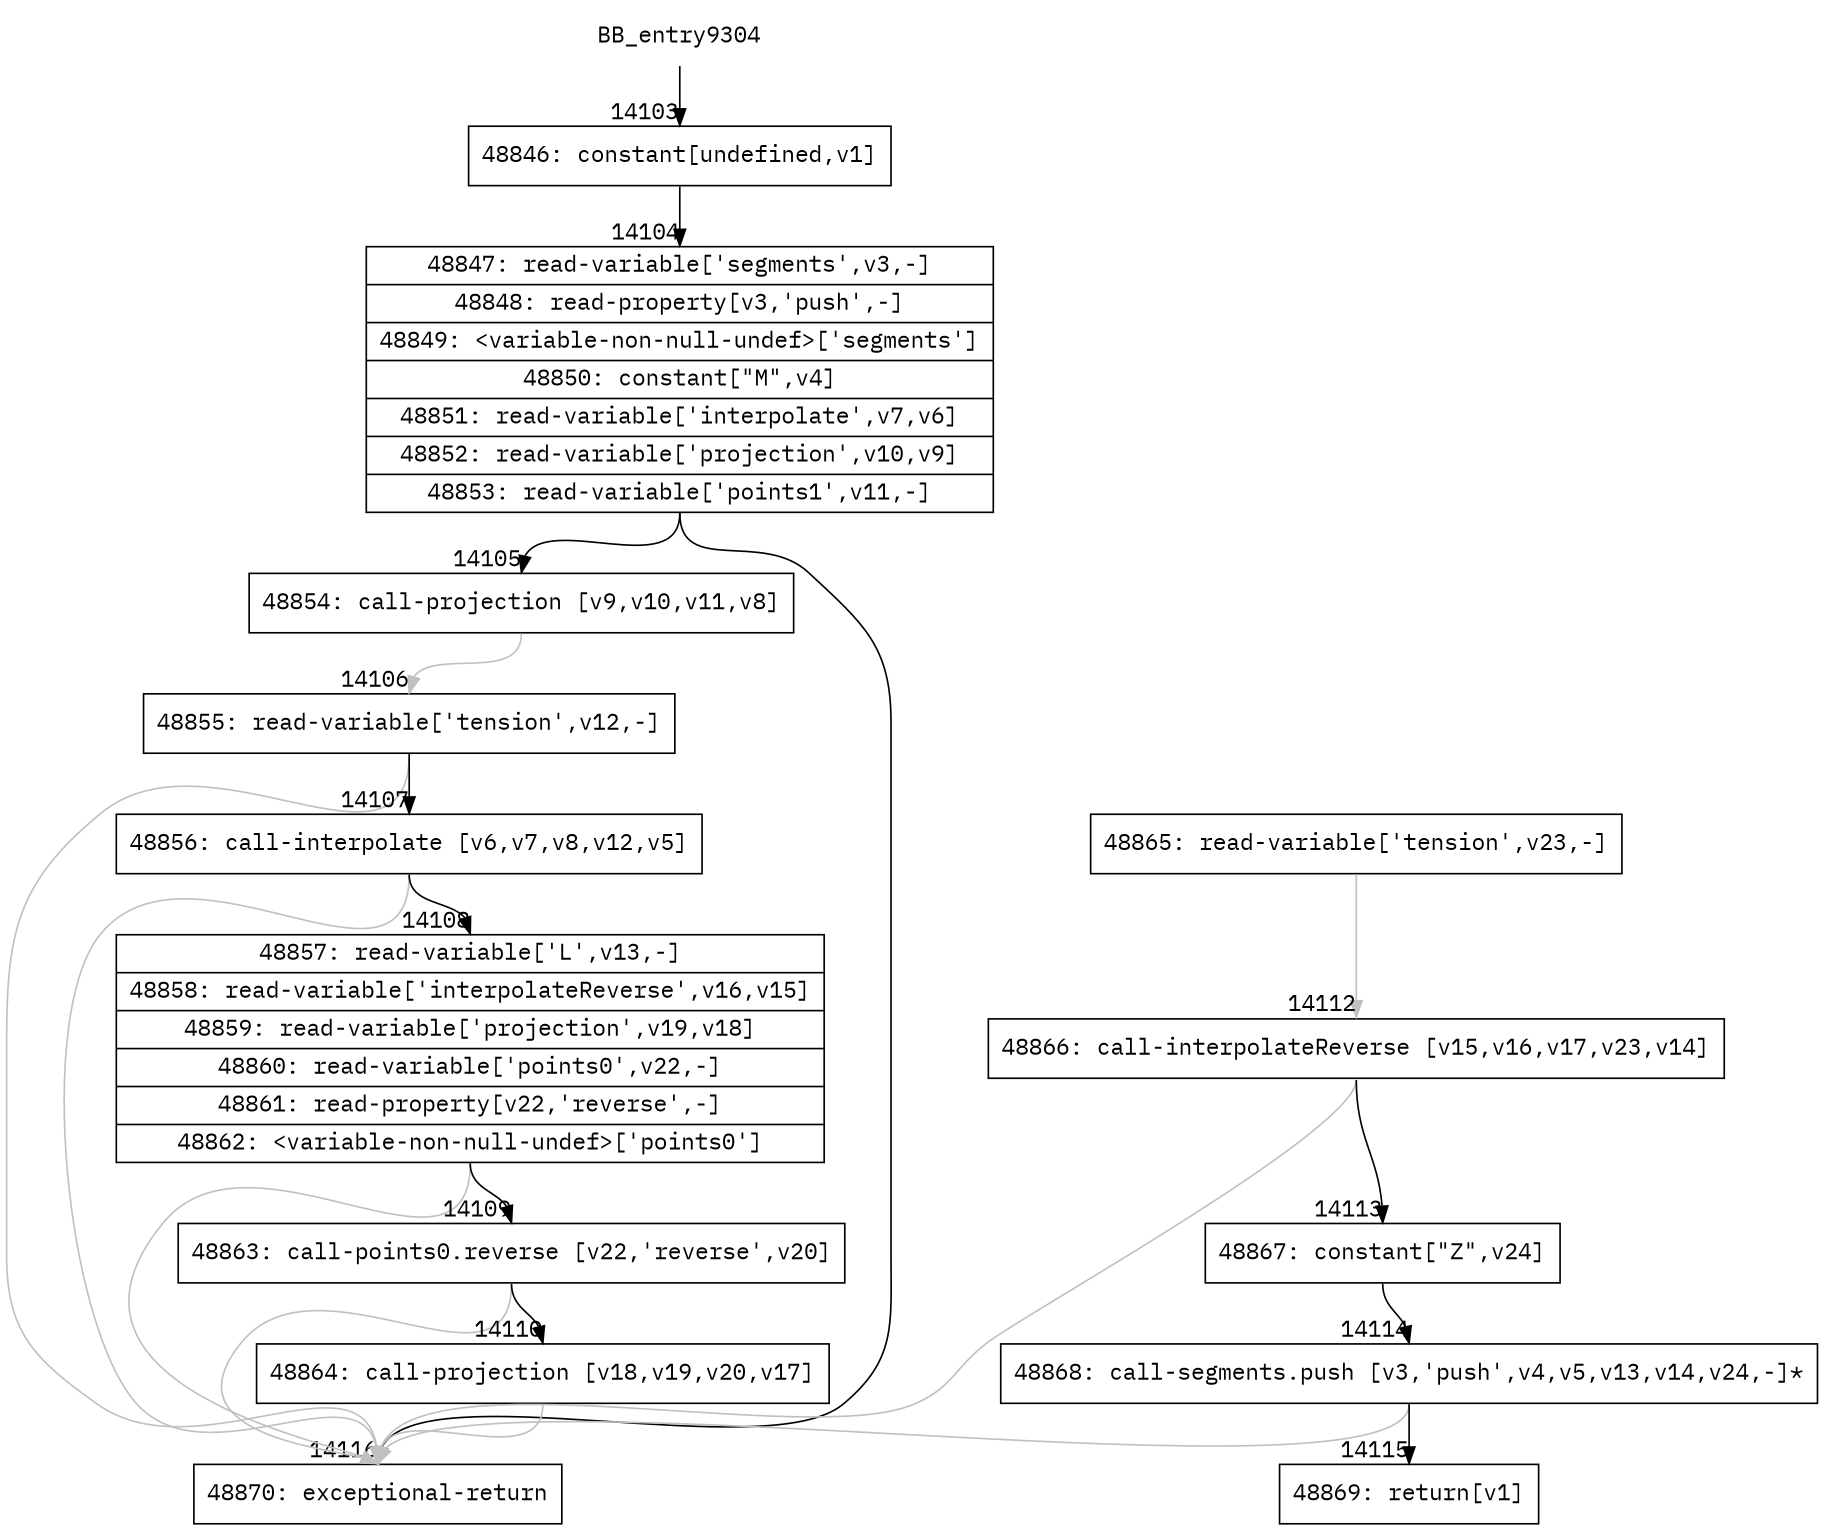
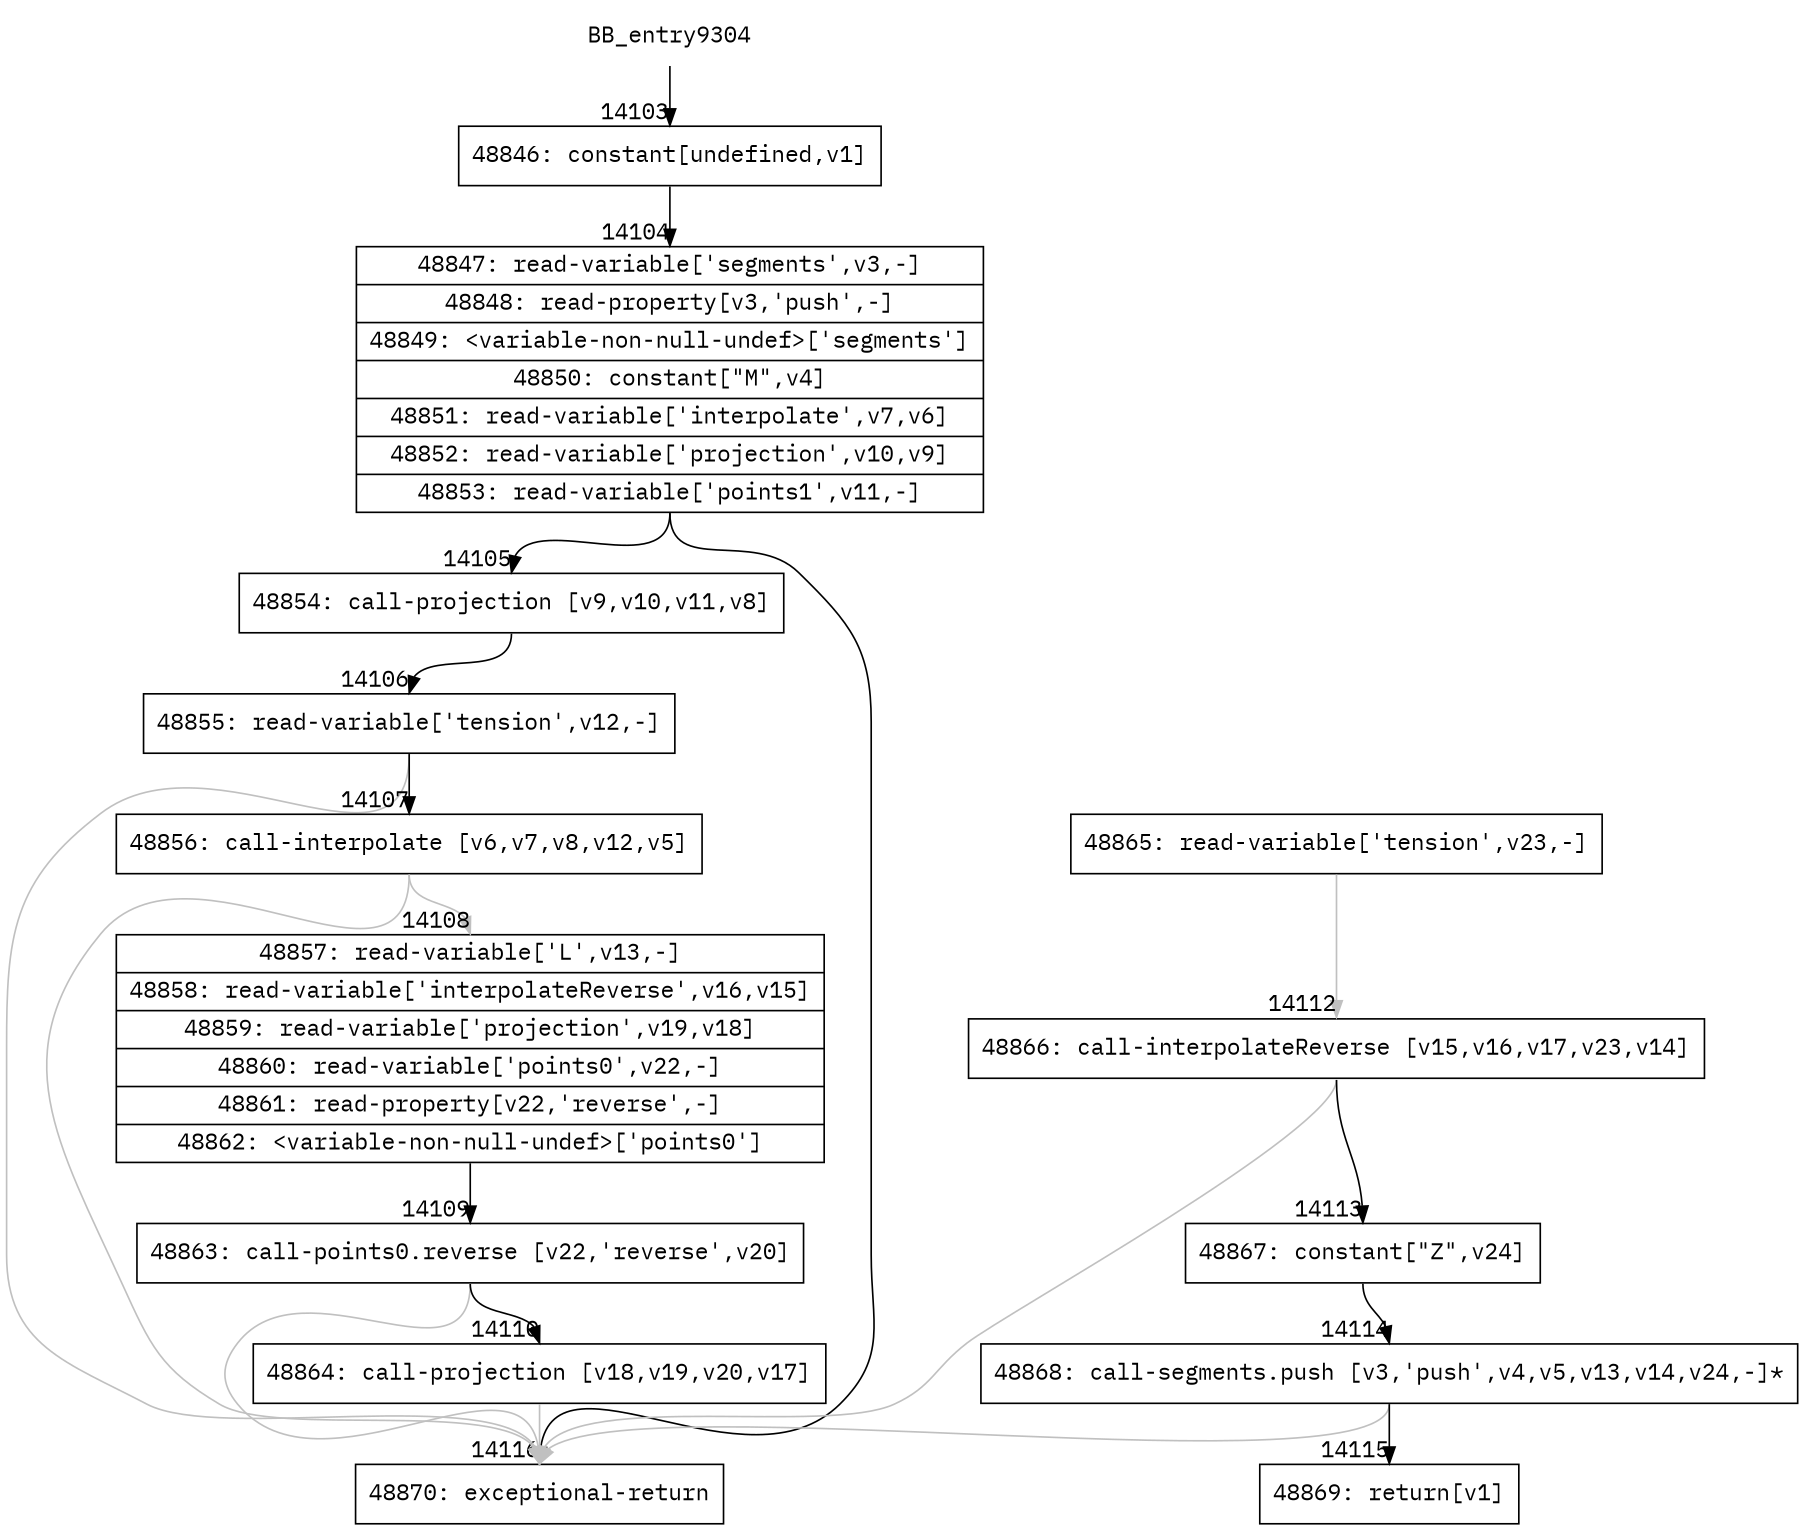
(474, 663) -> (469, 663)
(432, 901) -> (432, 901)
(156, 1236) -> none
